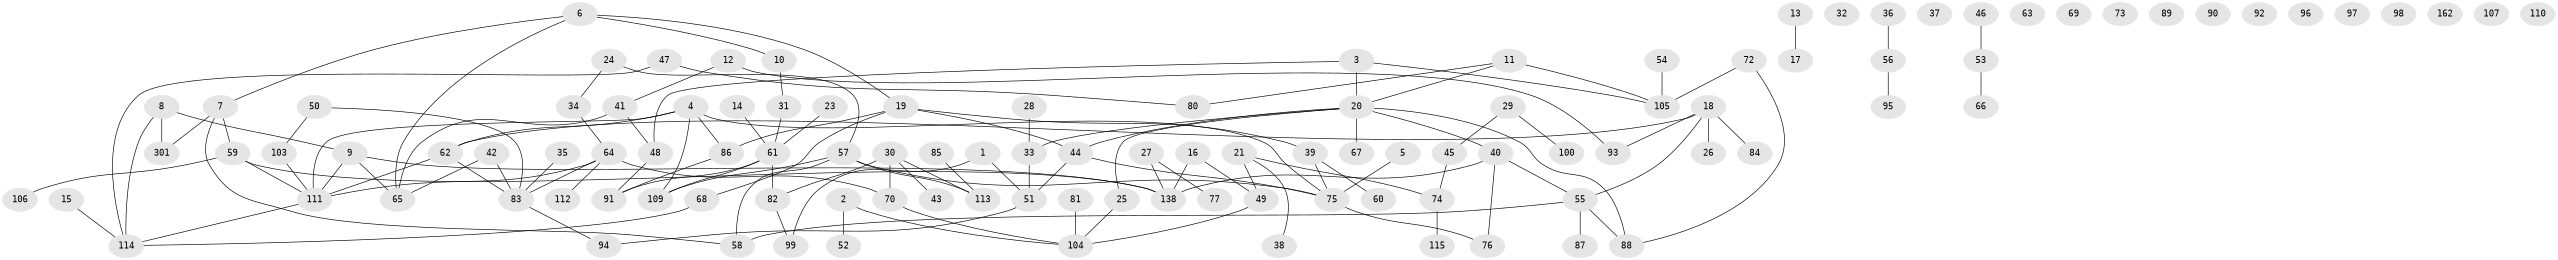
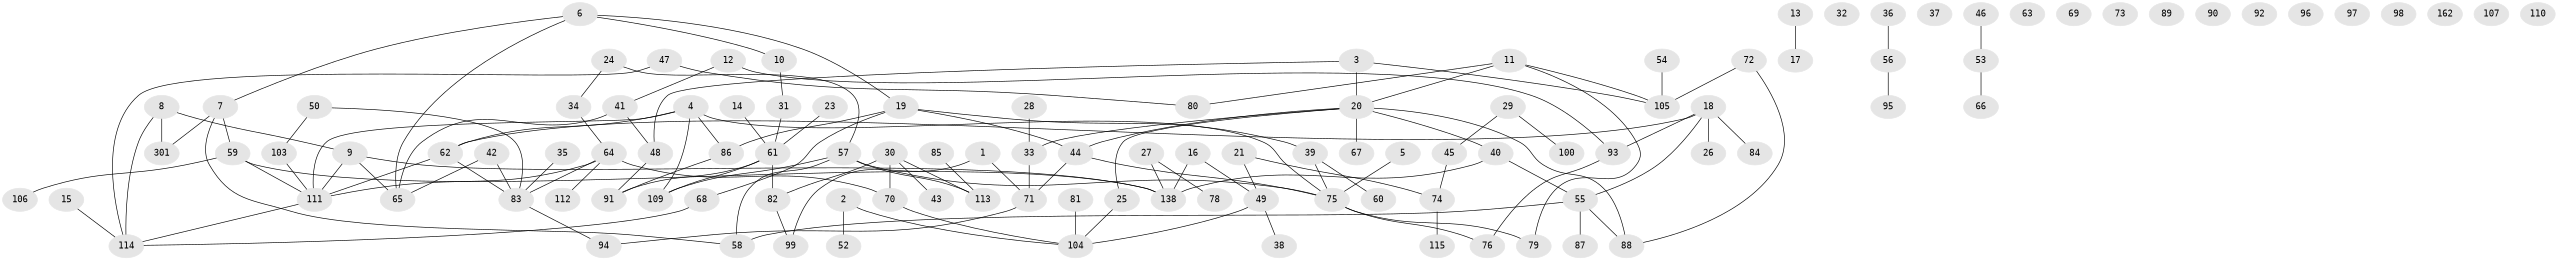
(1286, 193) -> (1270, 223)
(1029, 200) -> (1029, 200)
(1215, 200) -> (1215, 200)
(1492, 200) -> (1538, 186)
none -> (1534, 246)
